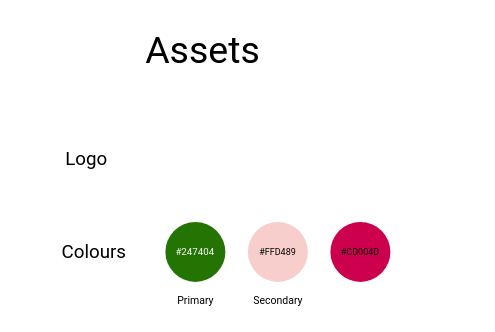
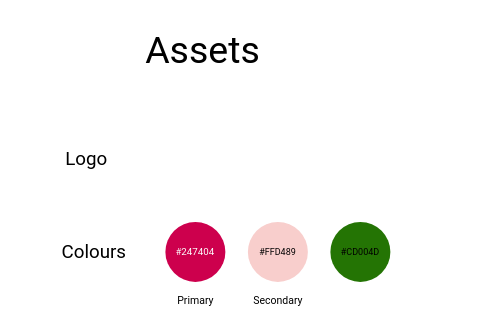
(195, 252) -> (195, 252)
(360, 252) -> (360, 252)
